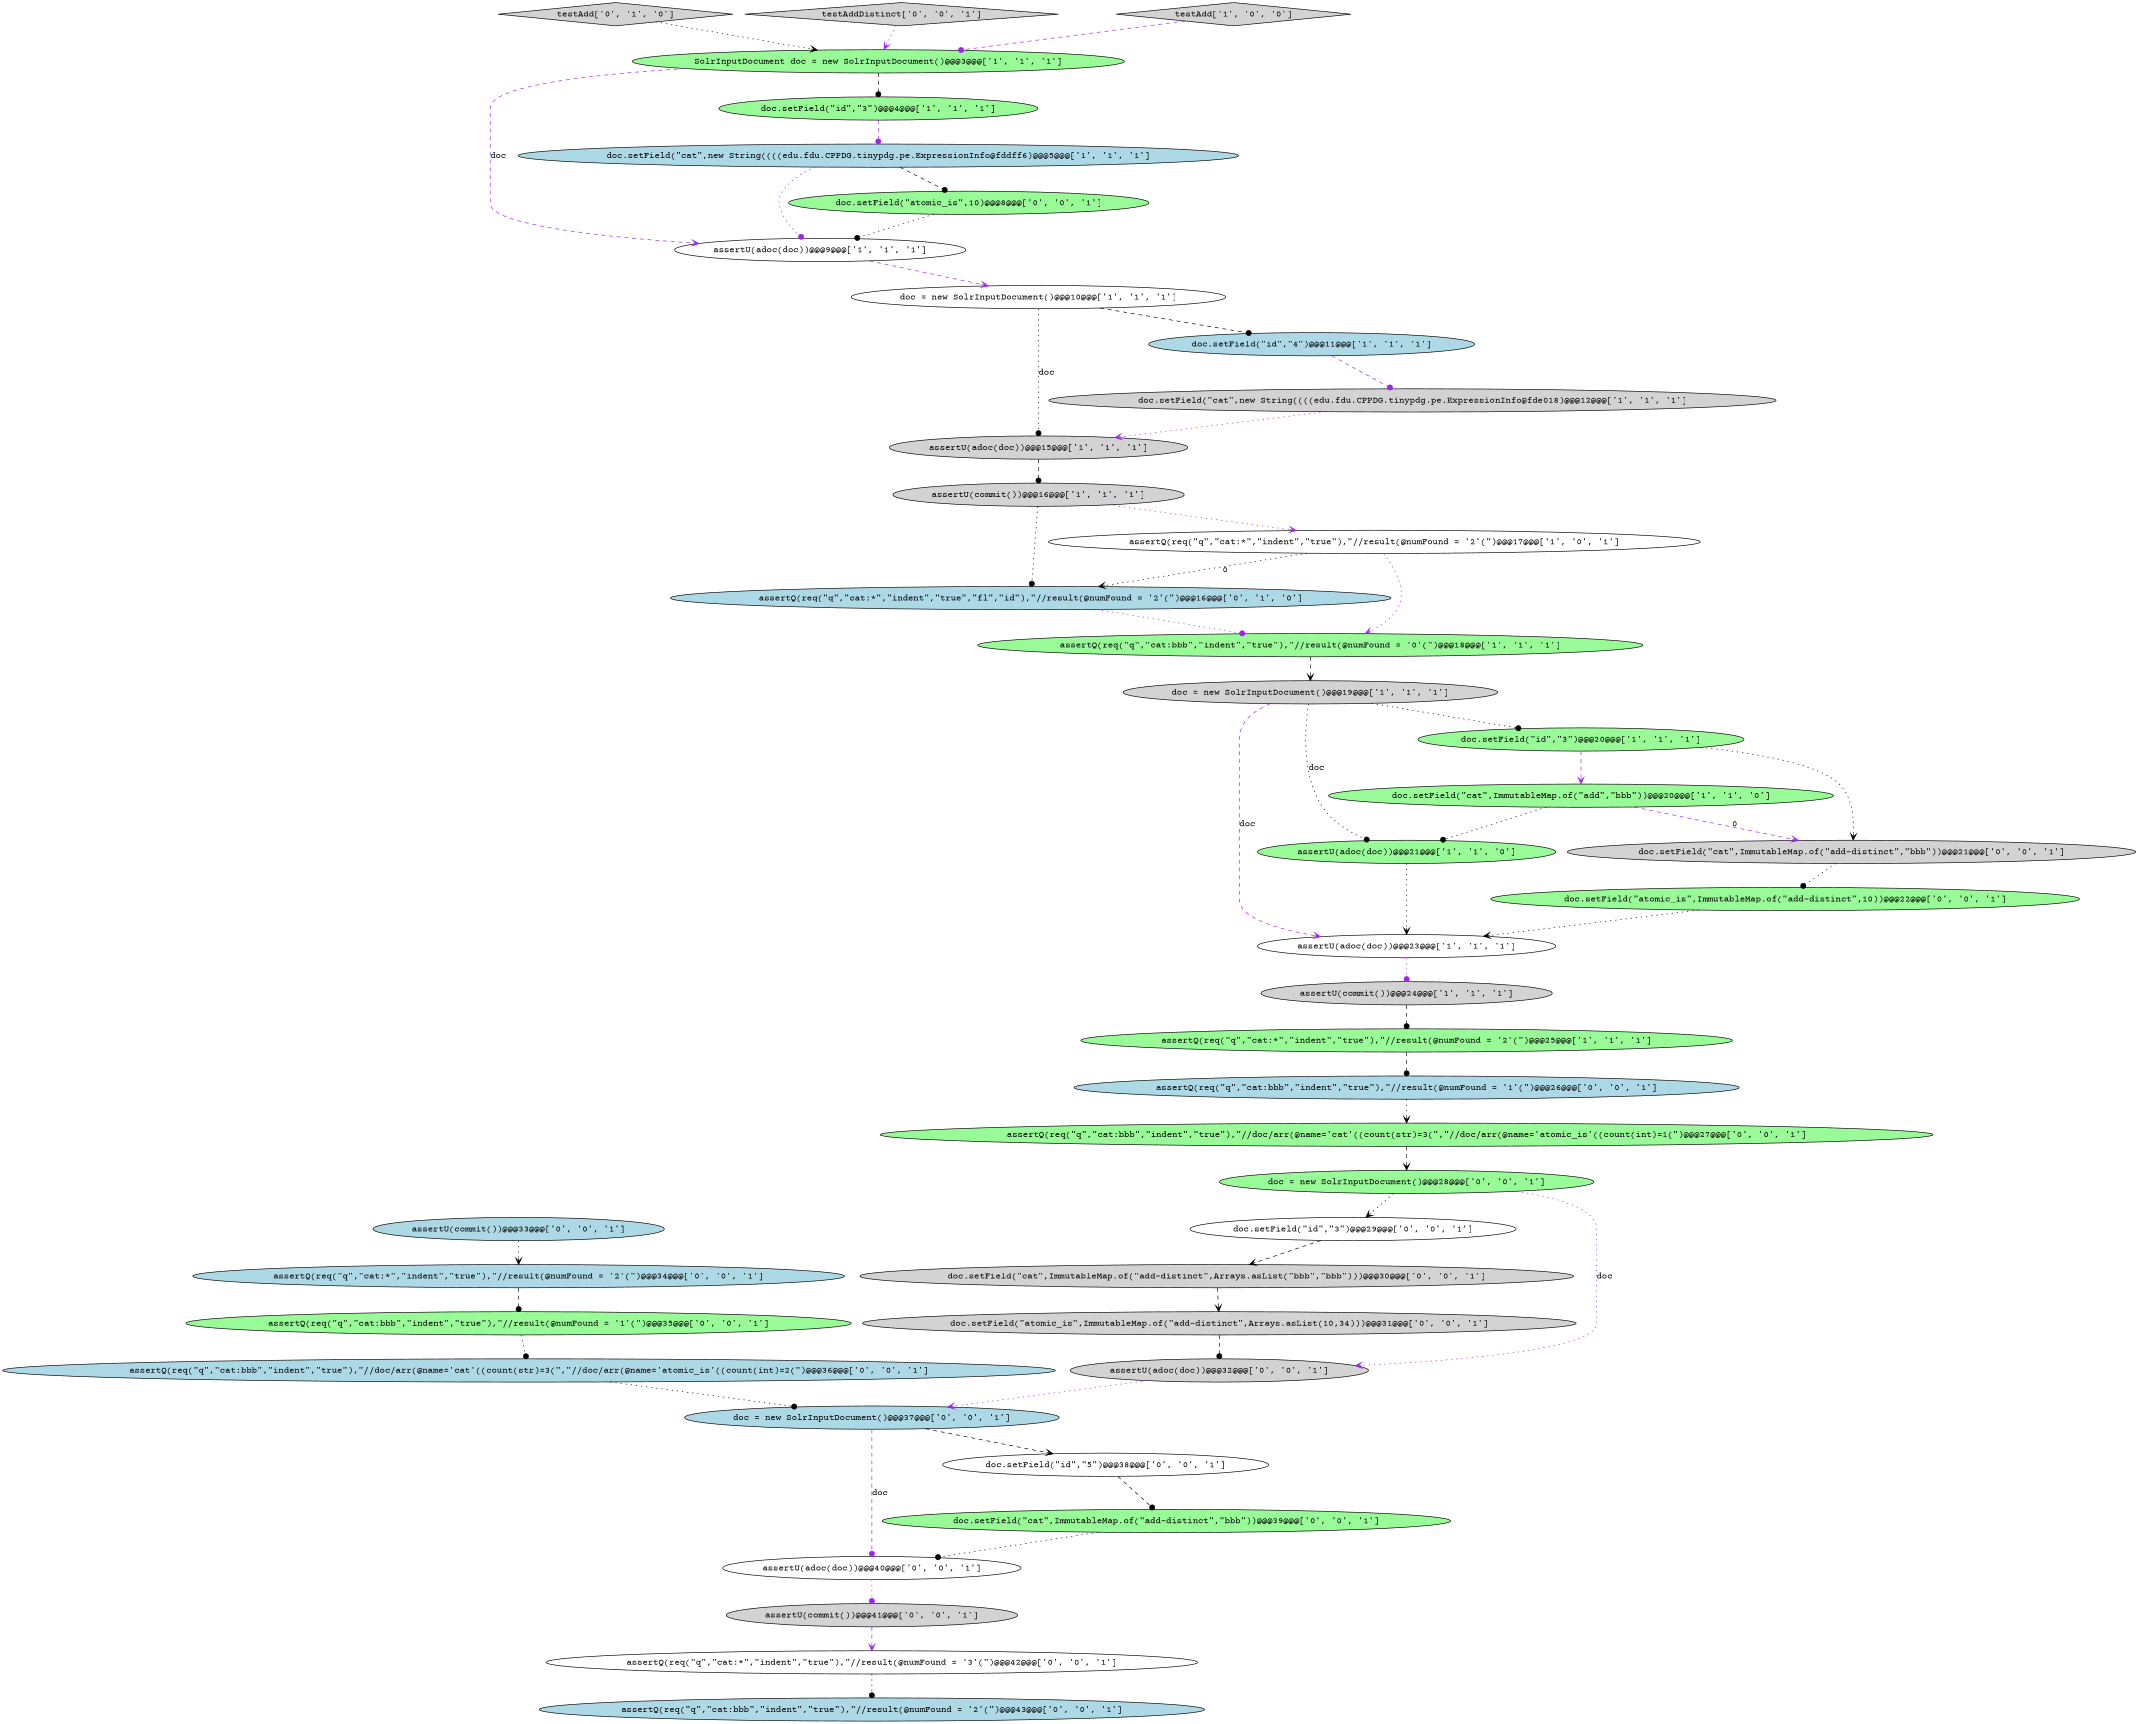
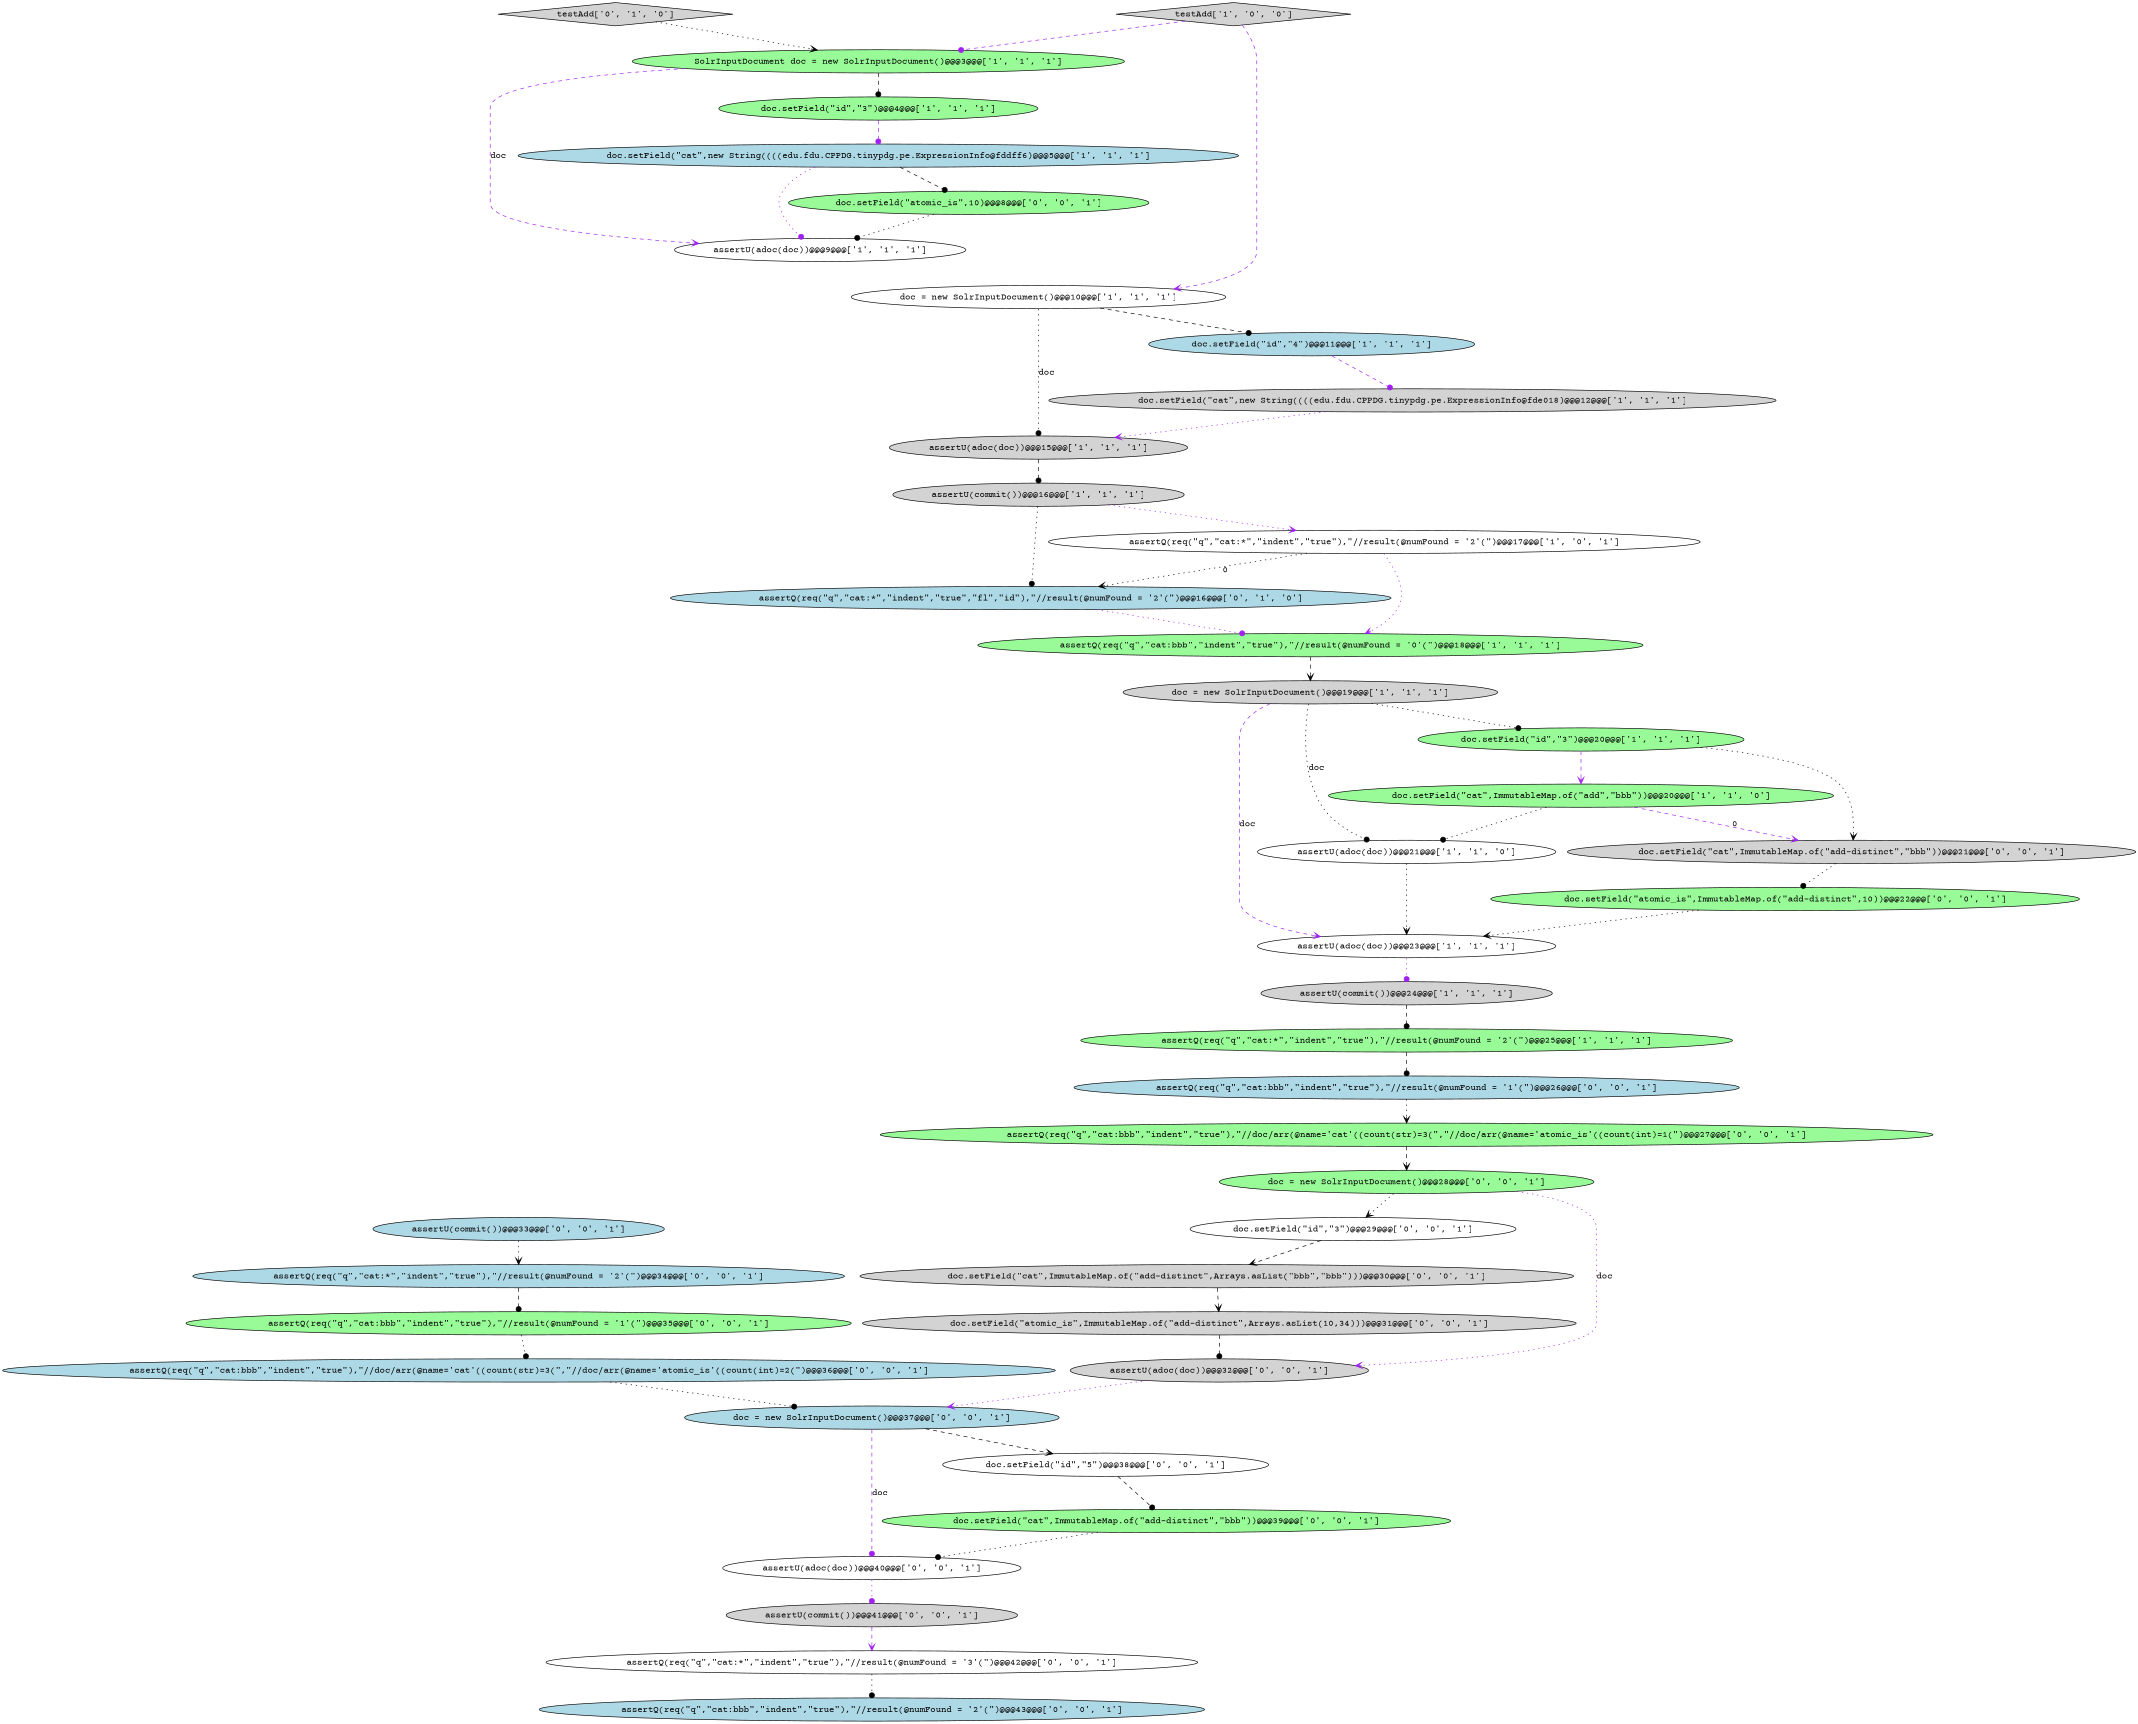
(902, 14) -> none
(926, 273) -> (1257, 181)
(1407, 852) -> (1407, 852)
